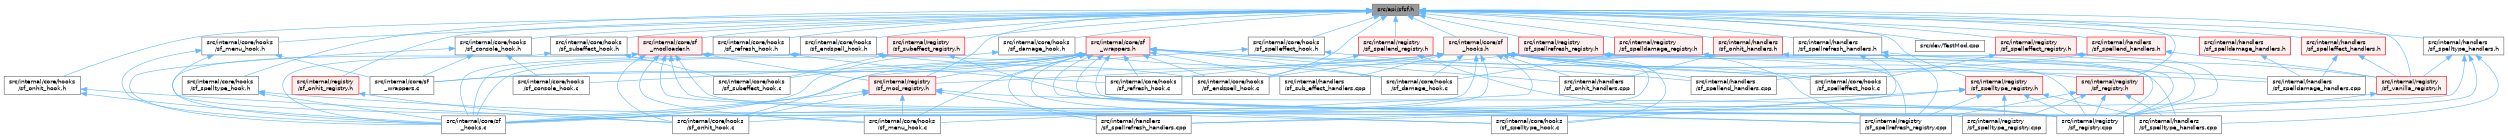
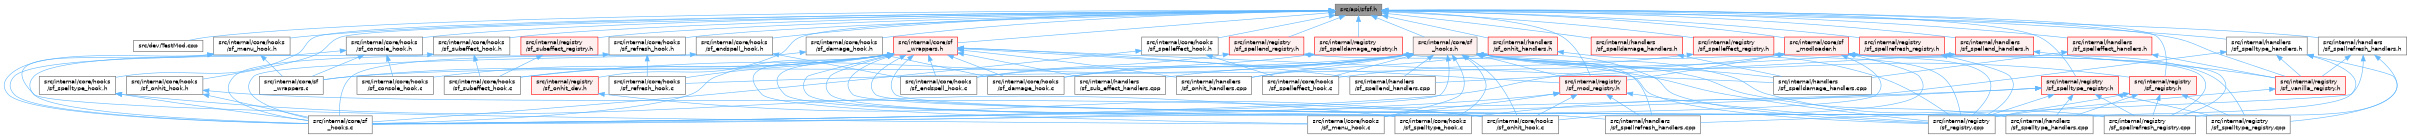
(1340, 48) -> (1143, 28)
none -> (897, 65)
(325, 85) -> (565, 85)
(1503, 108) -> none
